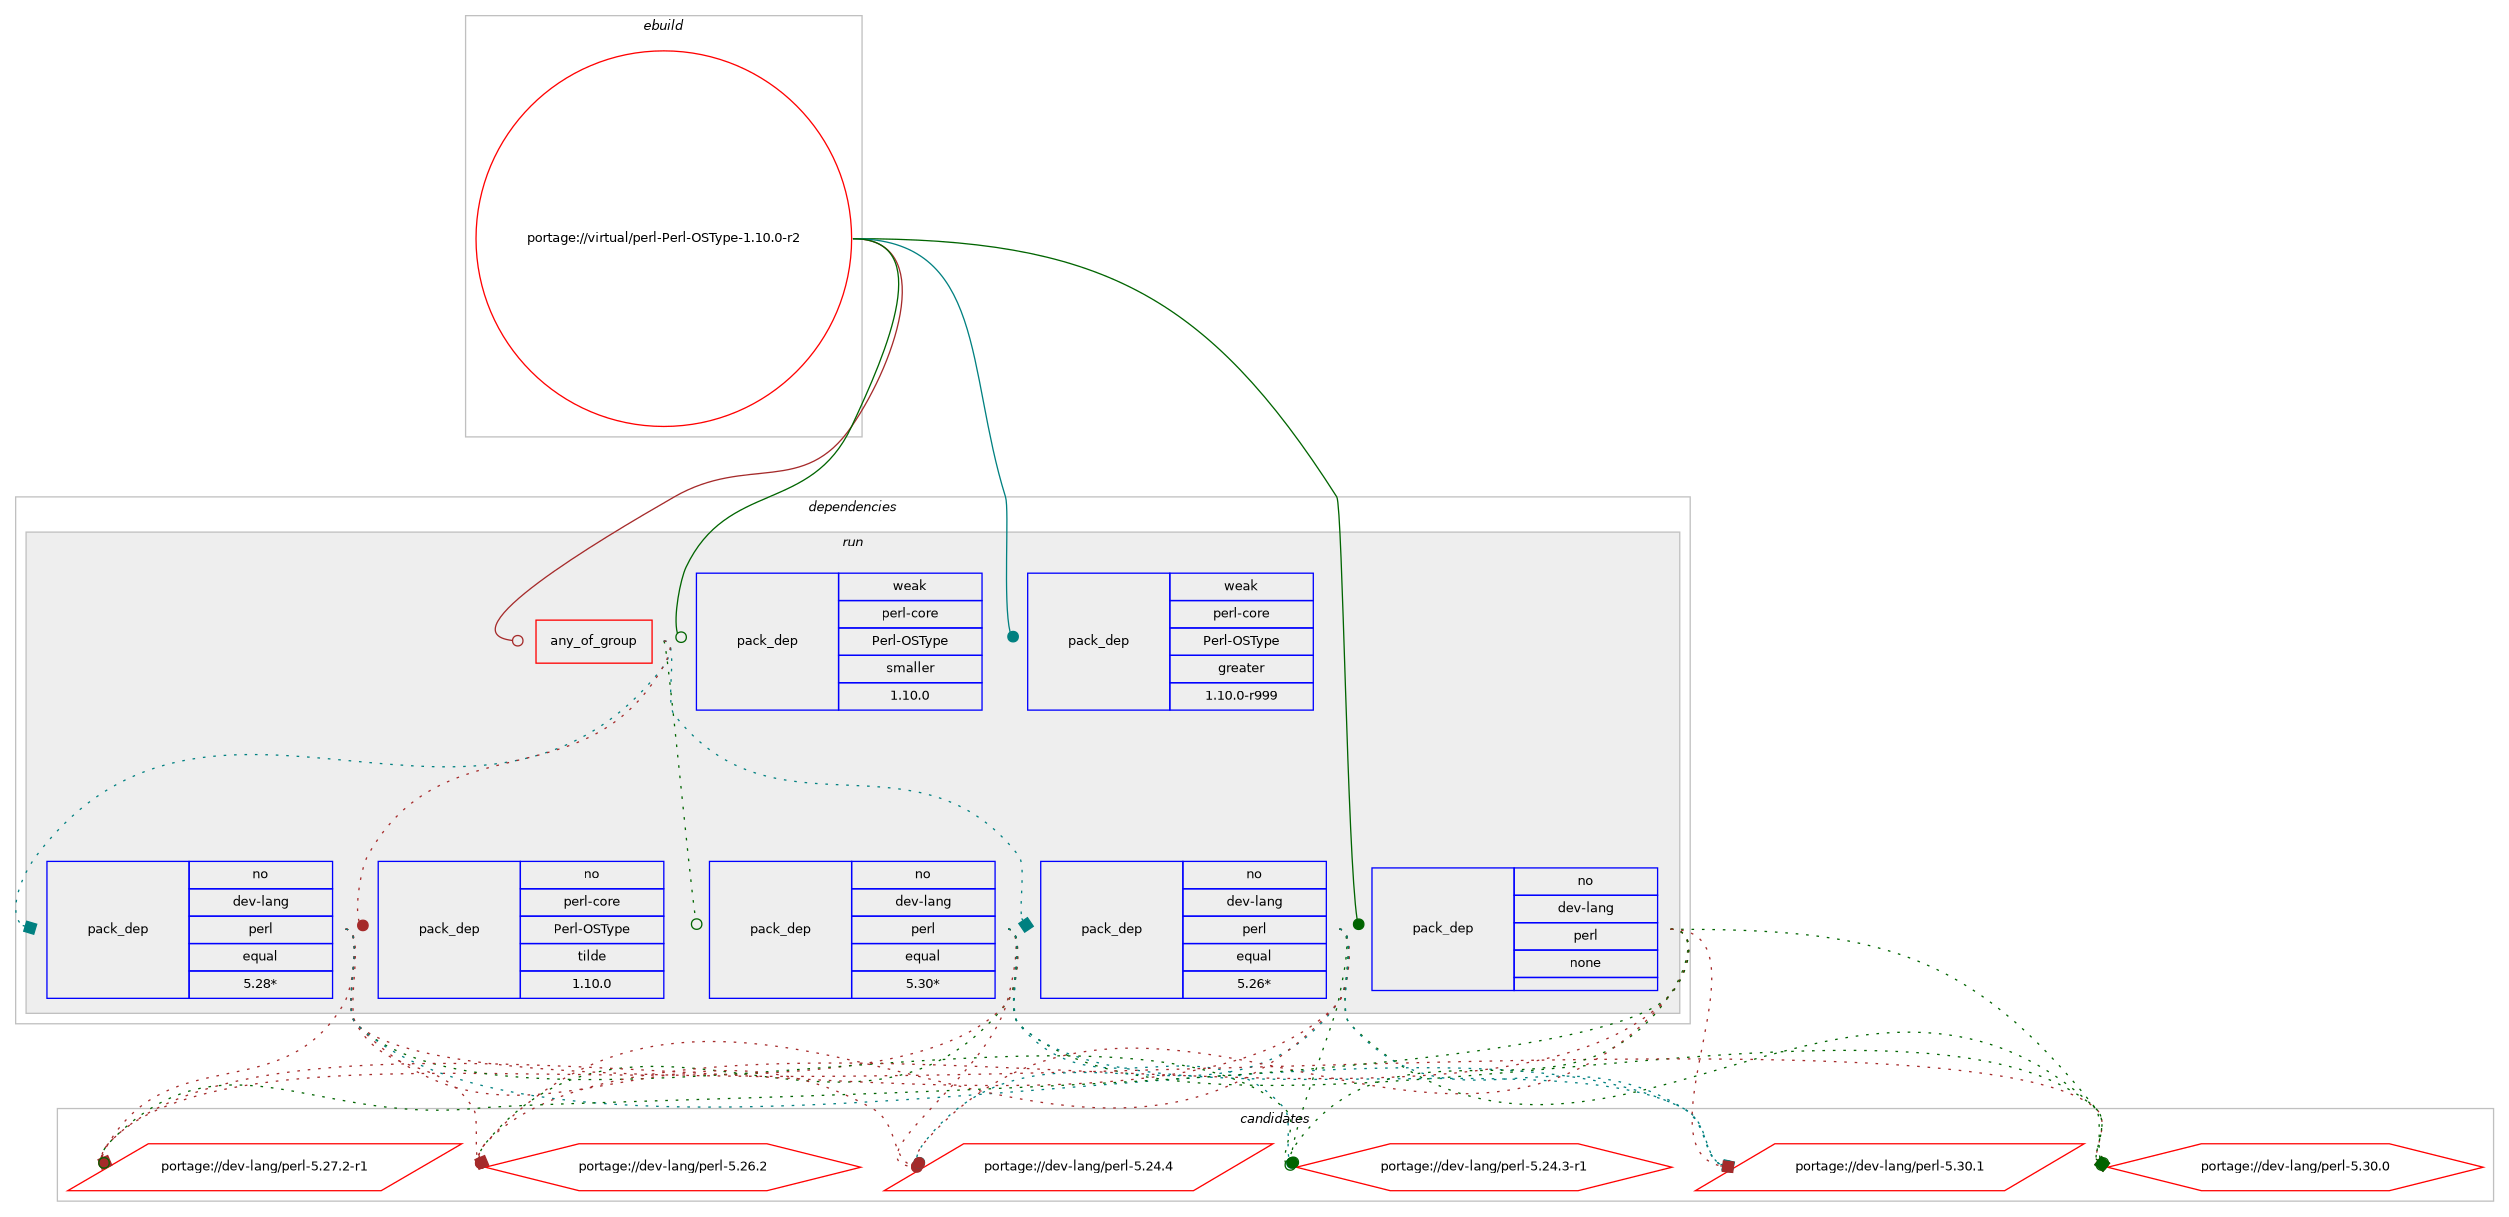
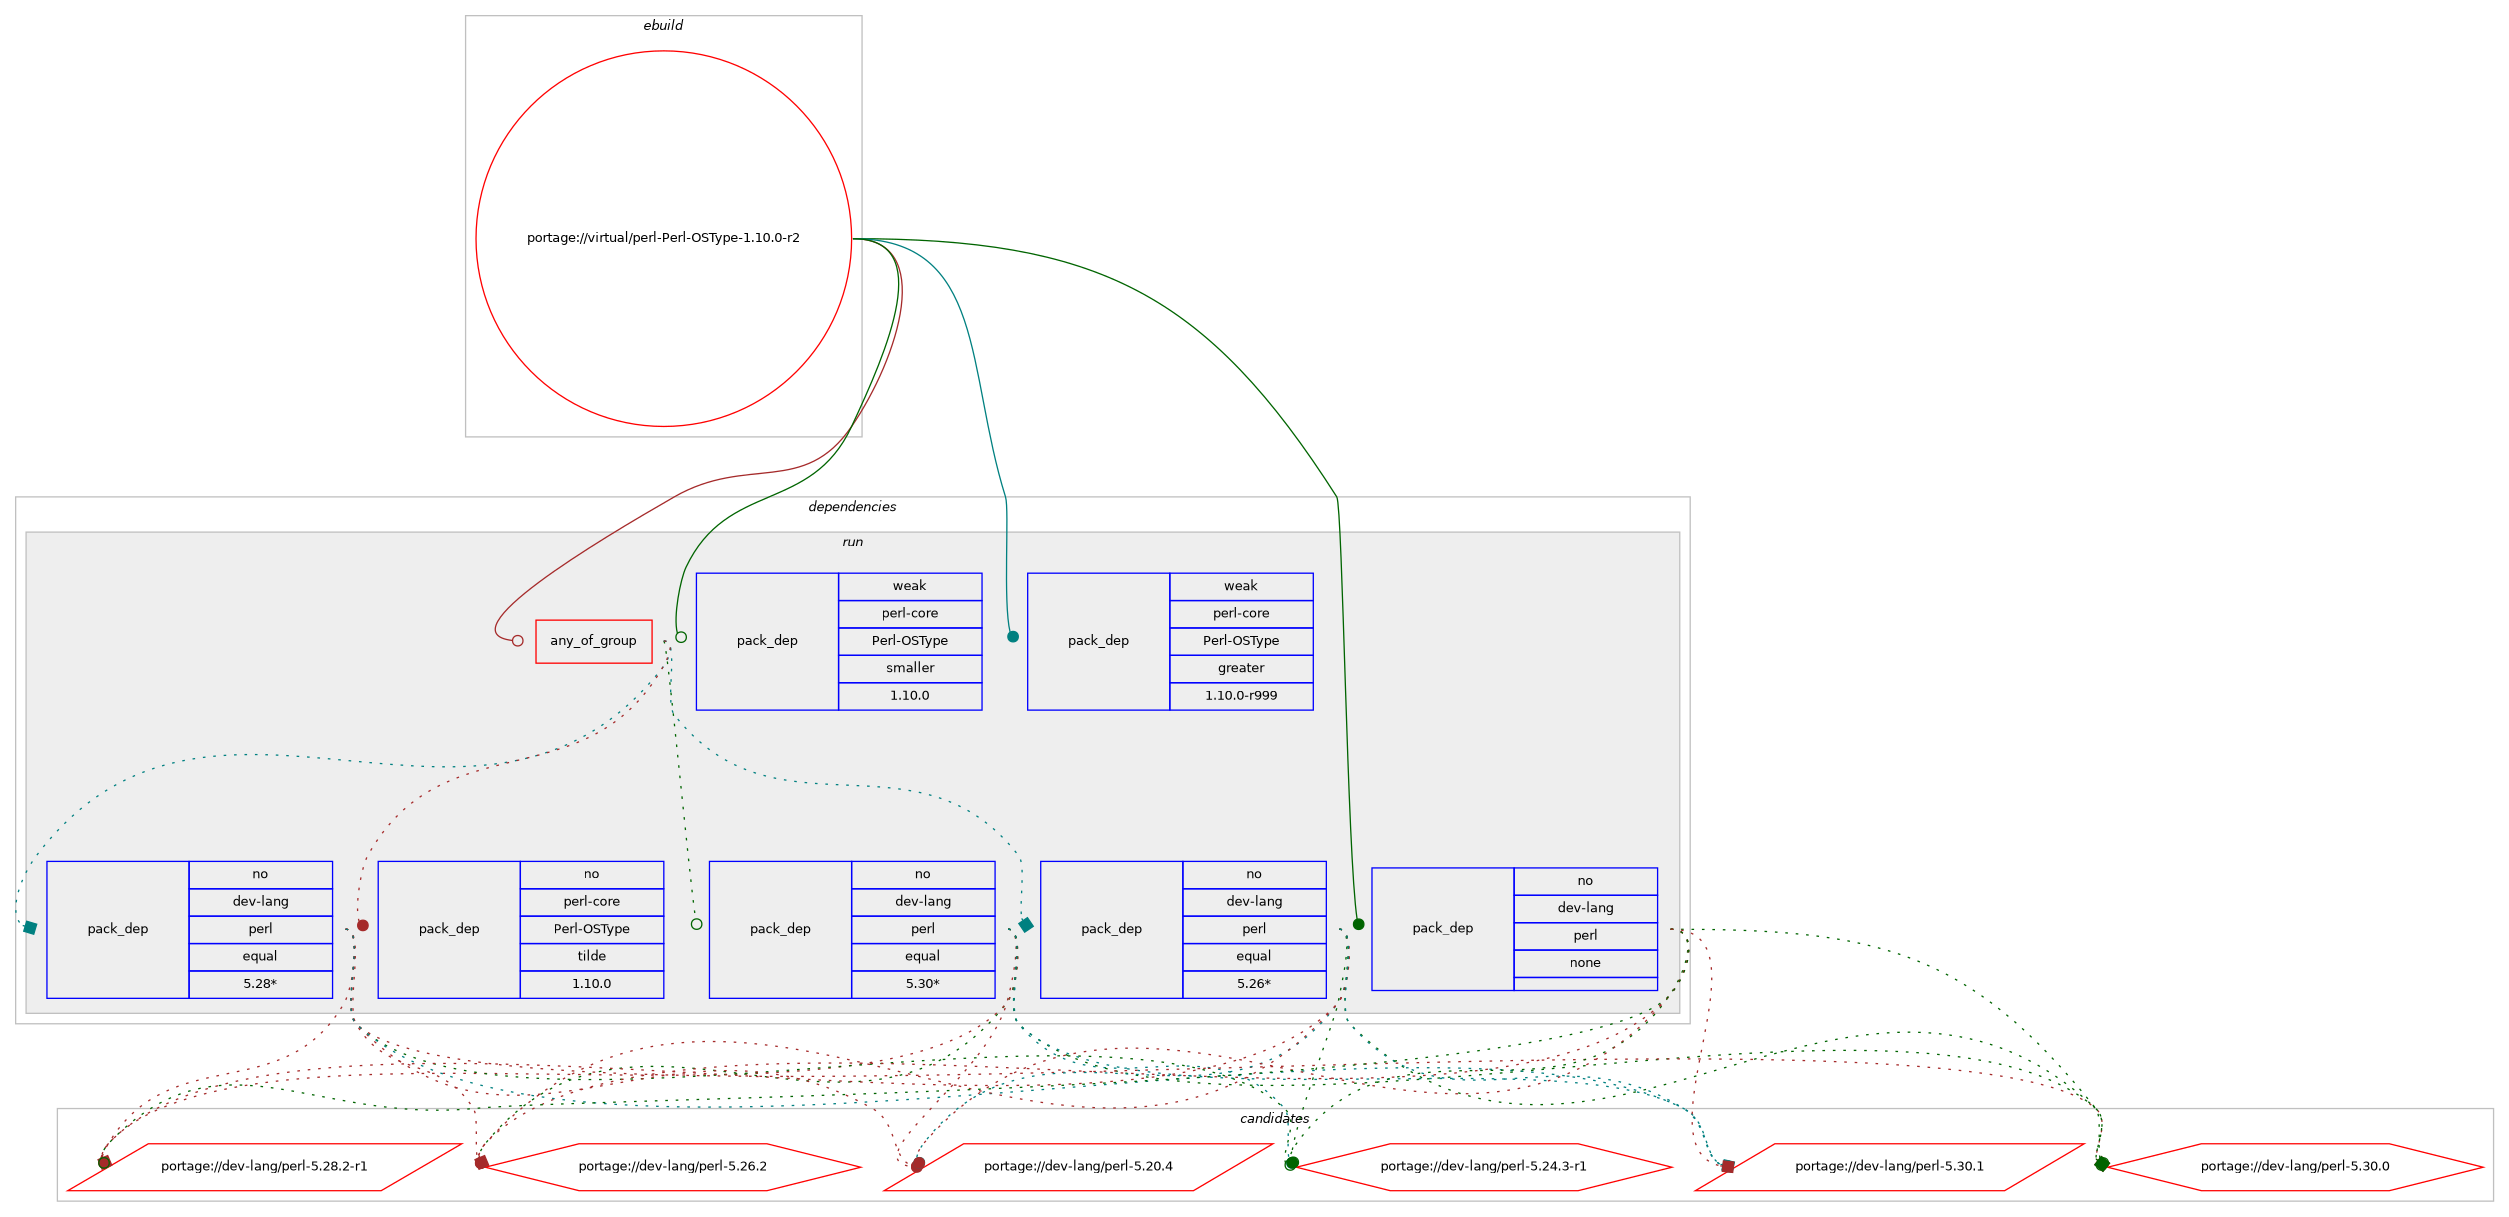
(265, 1167) -> (265, 1167)
(1079, 1167) -> (1079, 1167)
